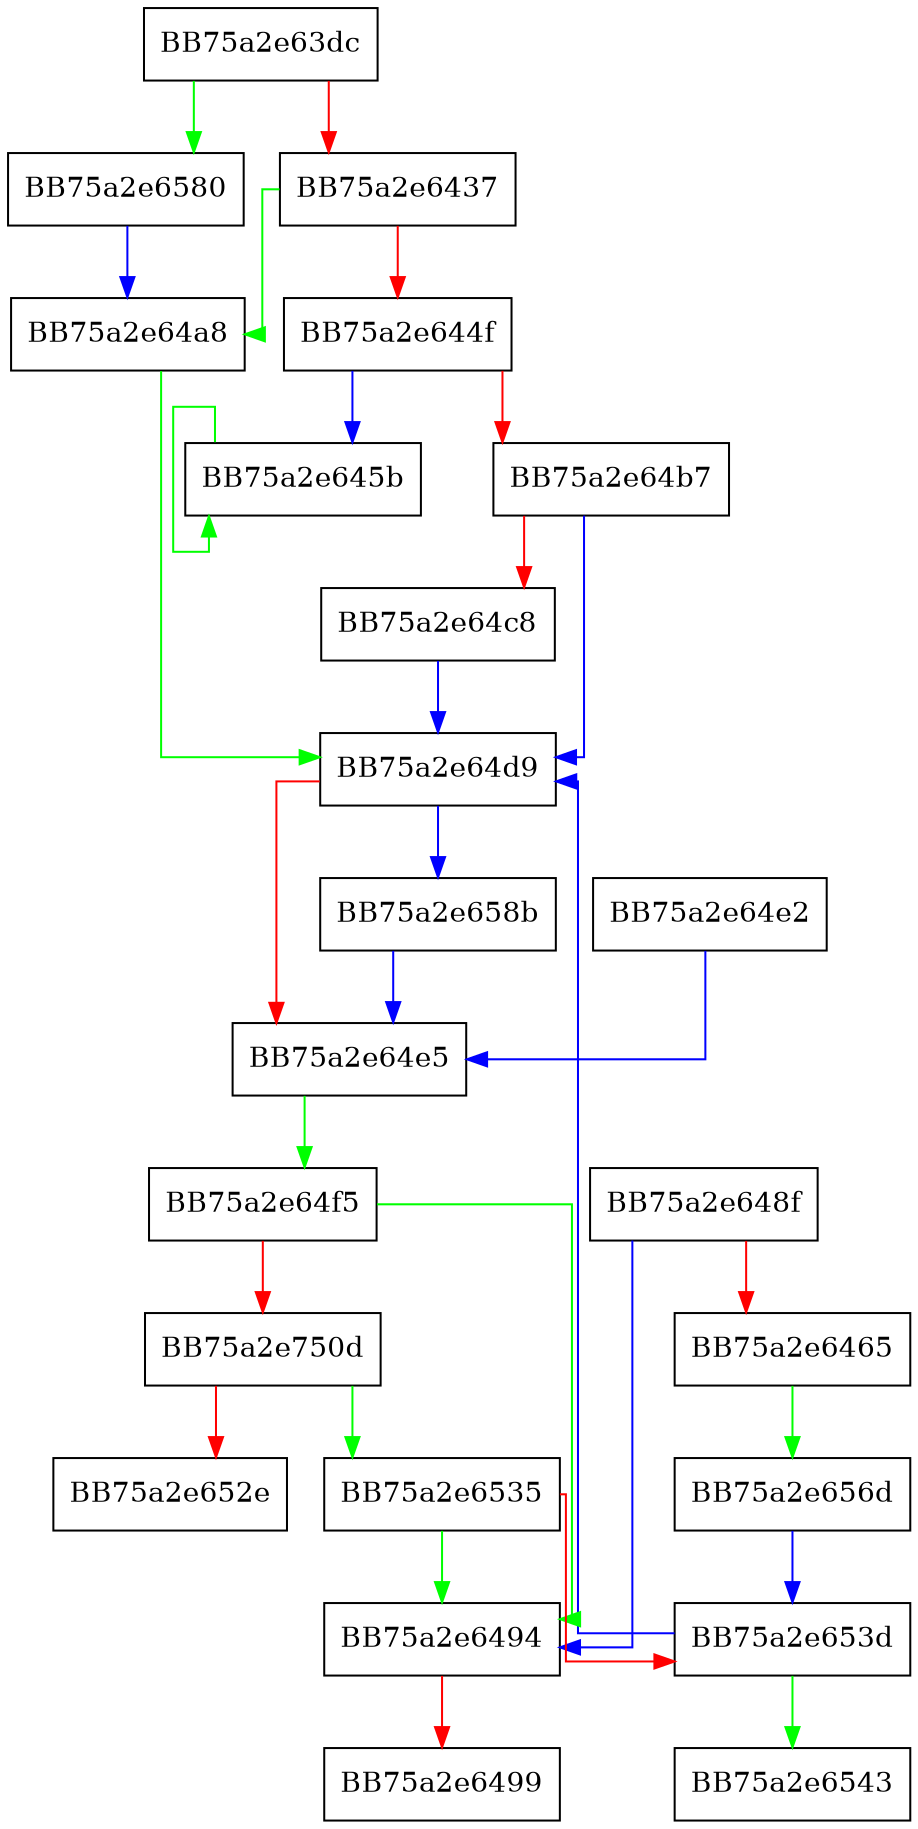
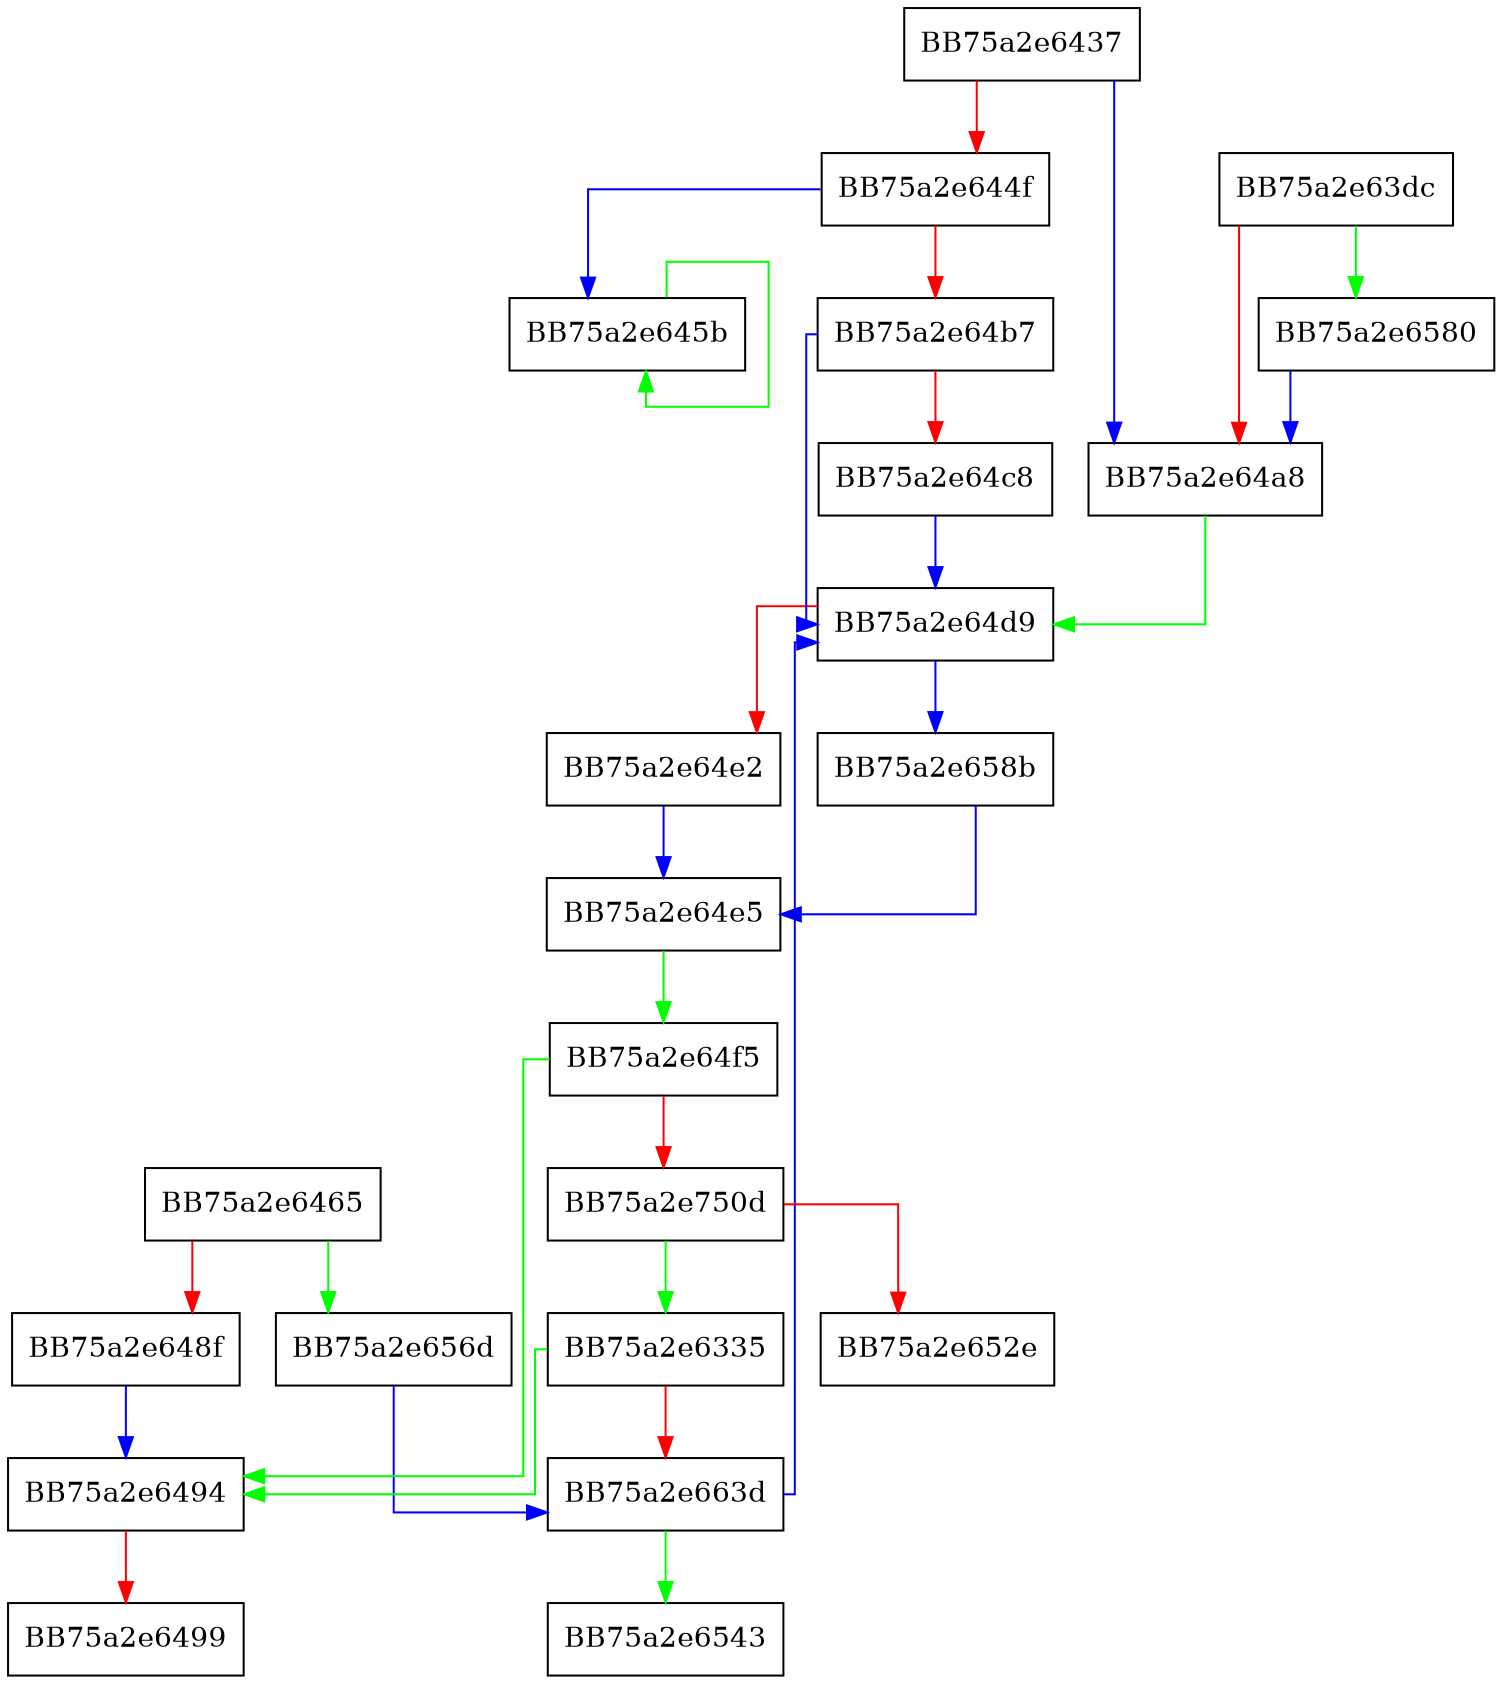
(329, 106) -> (1239, 324)
(262, 254) -> (1114, 252)
(276, 870) -> (757, 629)
(746, 1266) -> (192, 1266)
(442, 1494) -> (666, 1349)
(792, 1639) -> (666, 1494)
